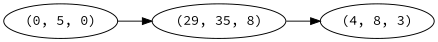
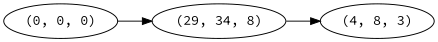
(61, 21) -> (61, 21)
(219, 21) -> (219, 21)
